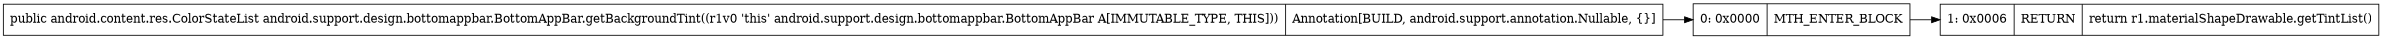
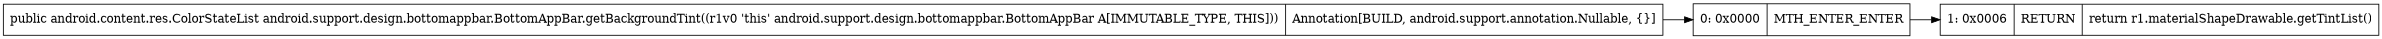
(1839, 19) -> (1839, 19)
